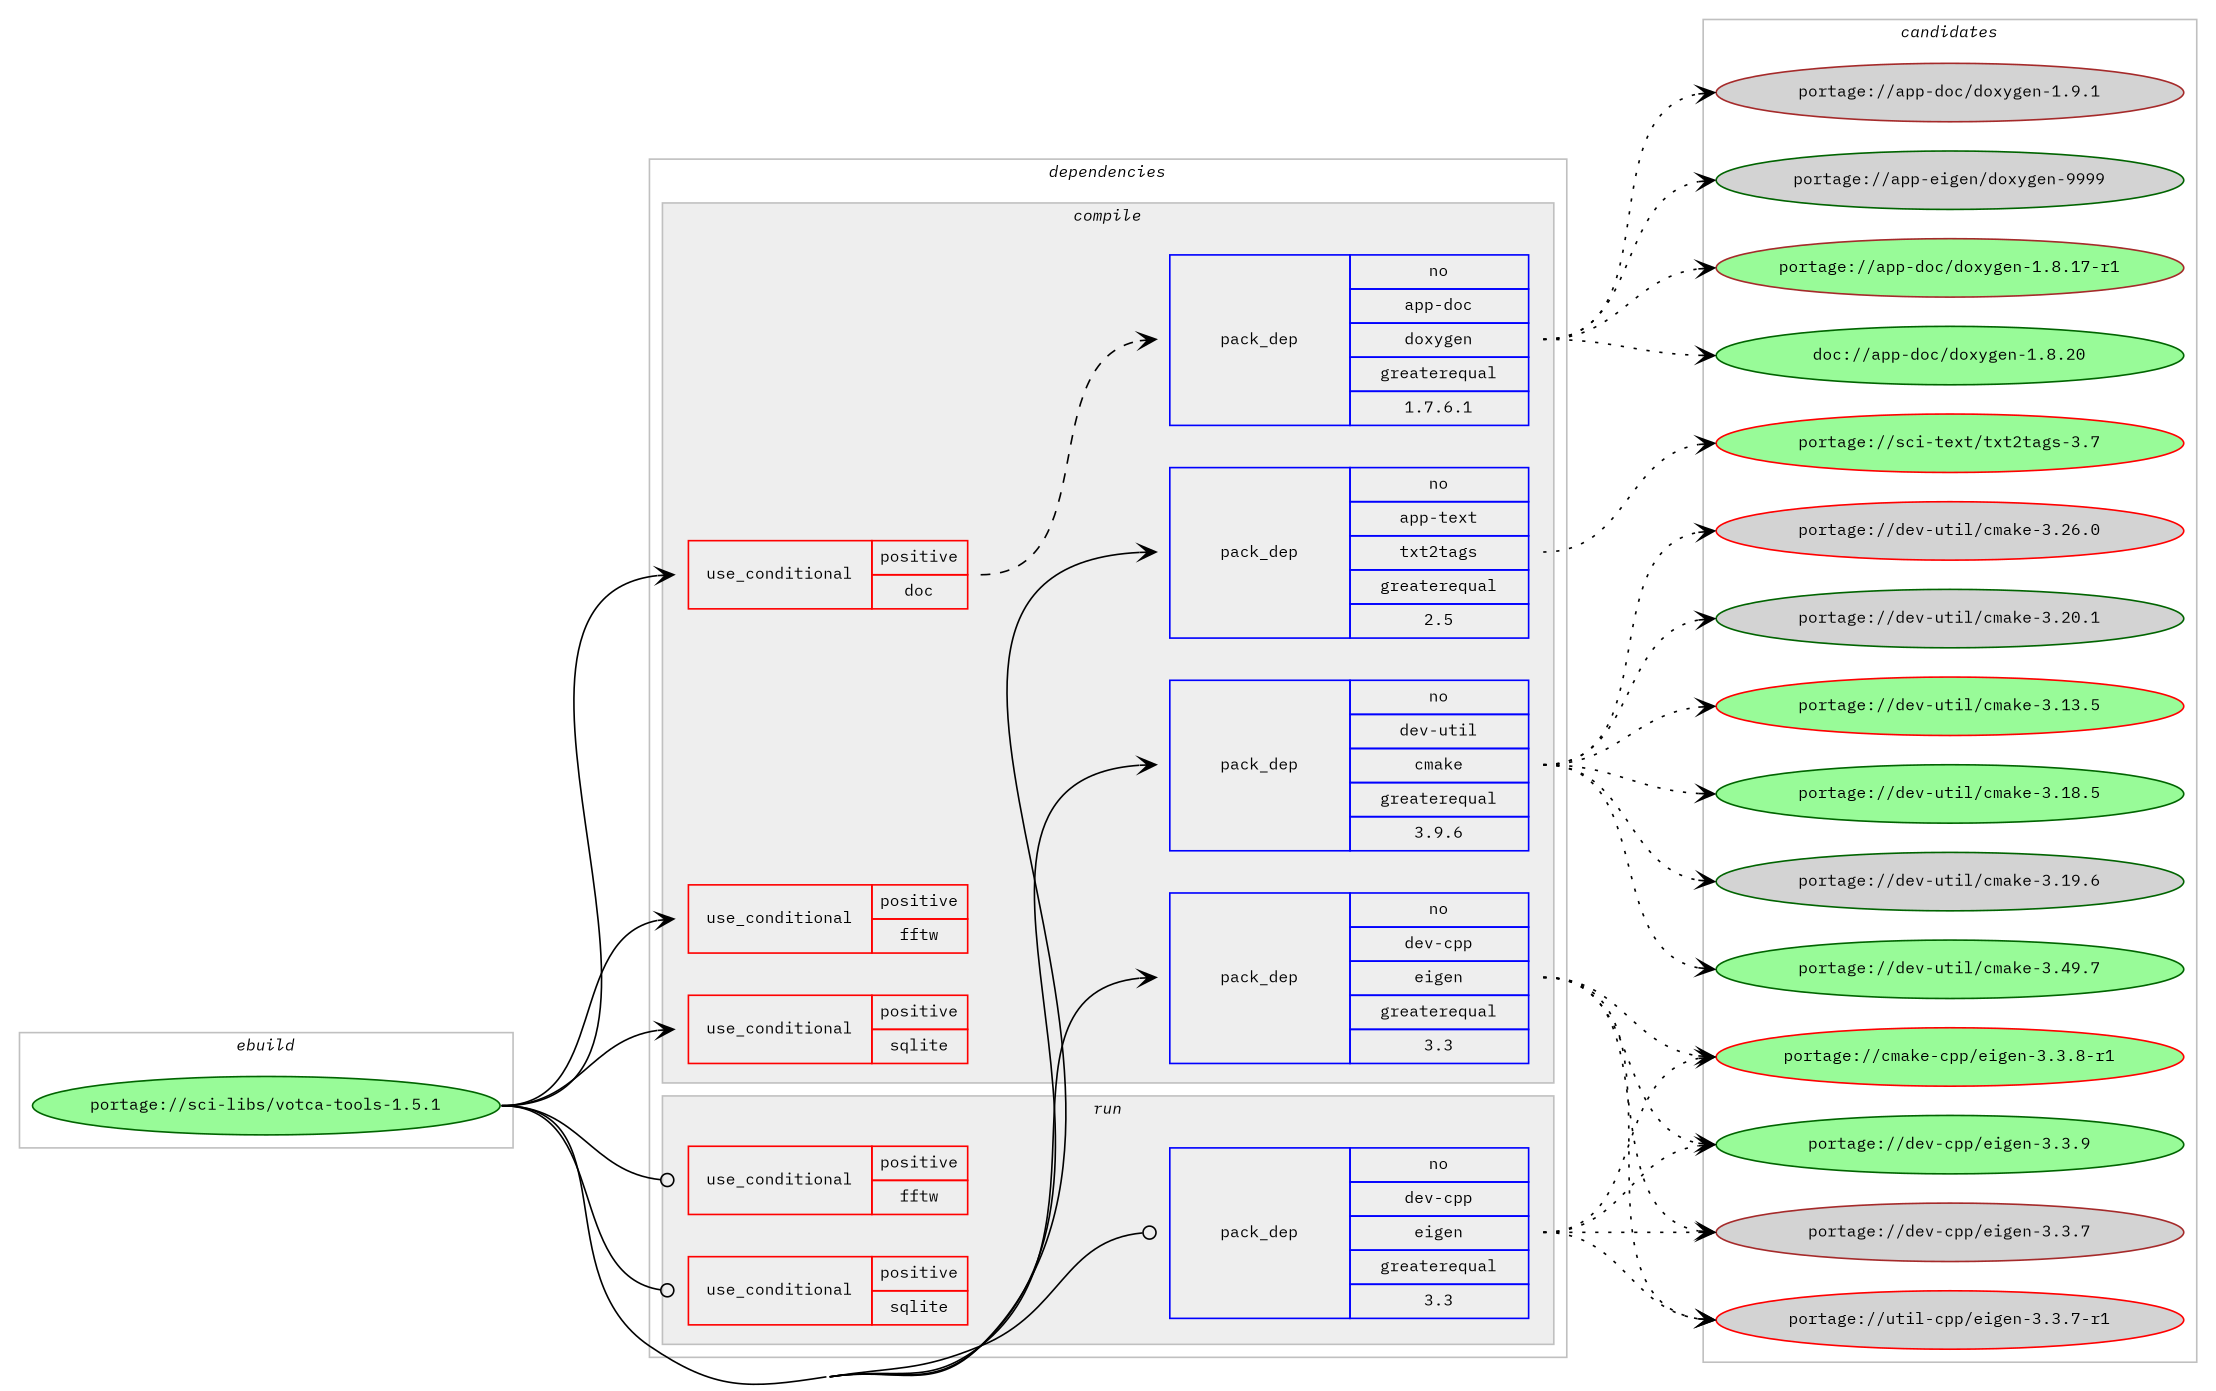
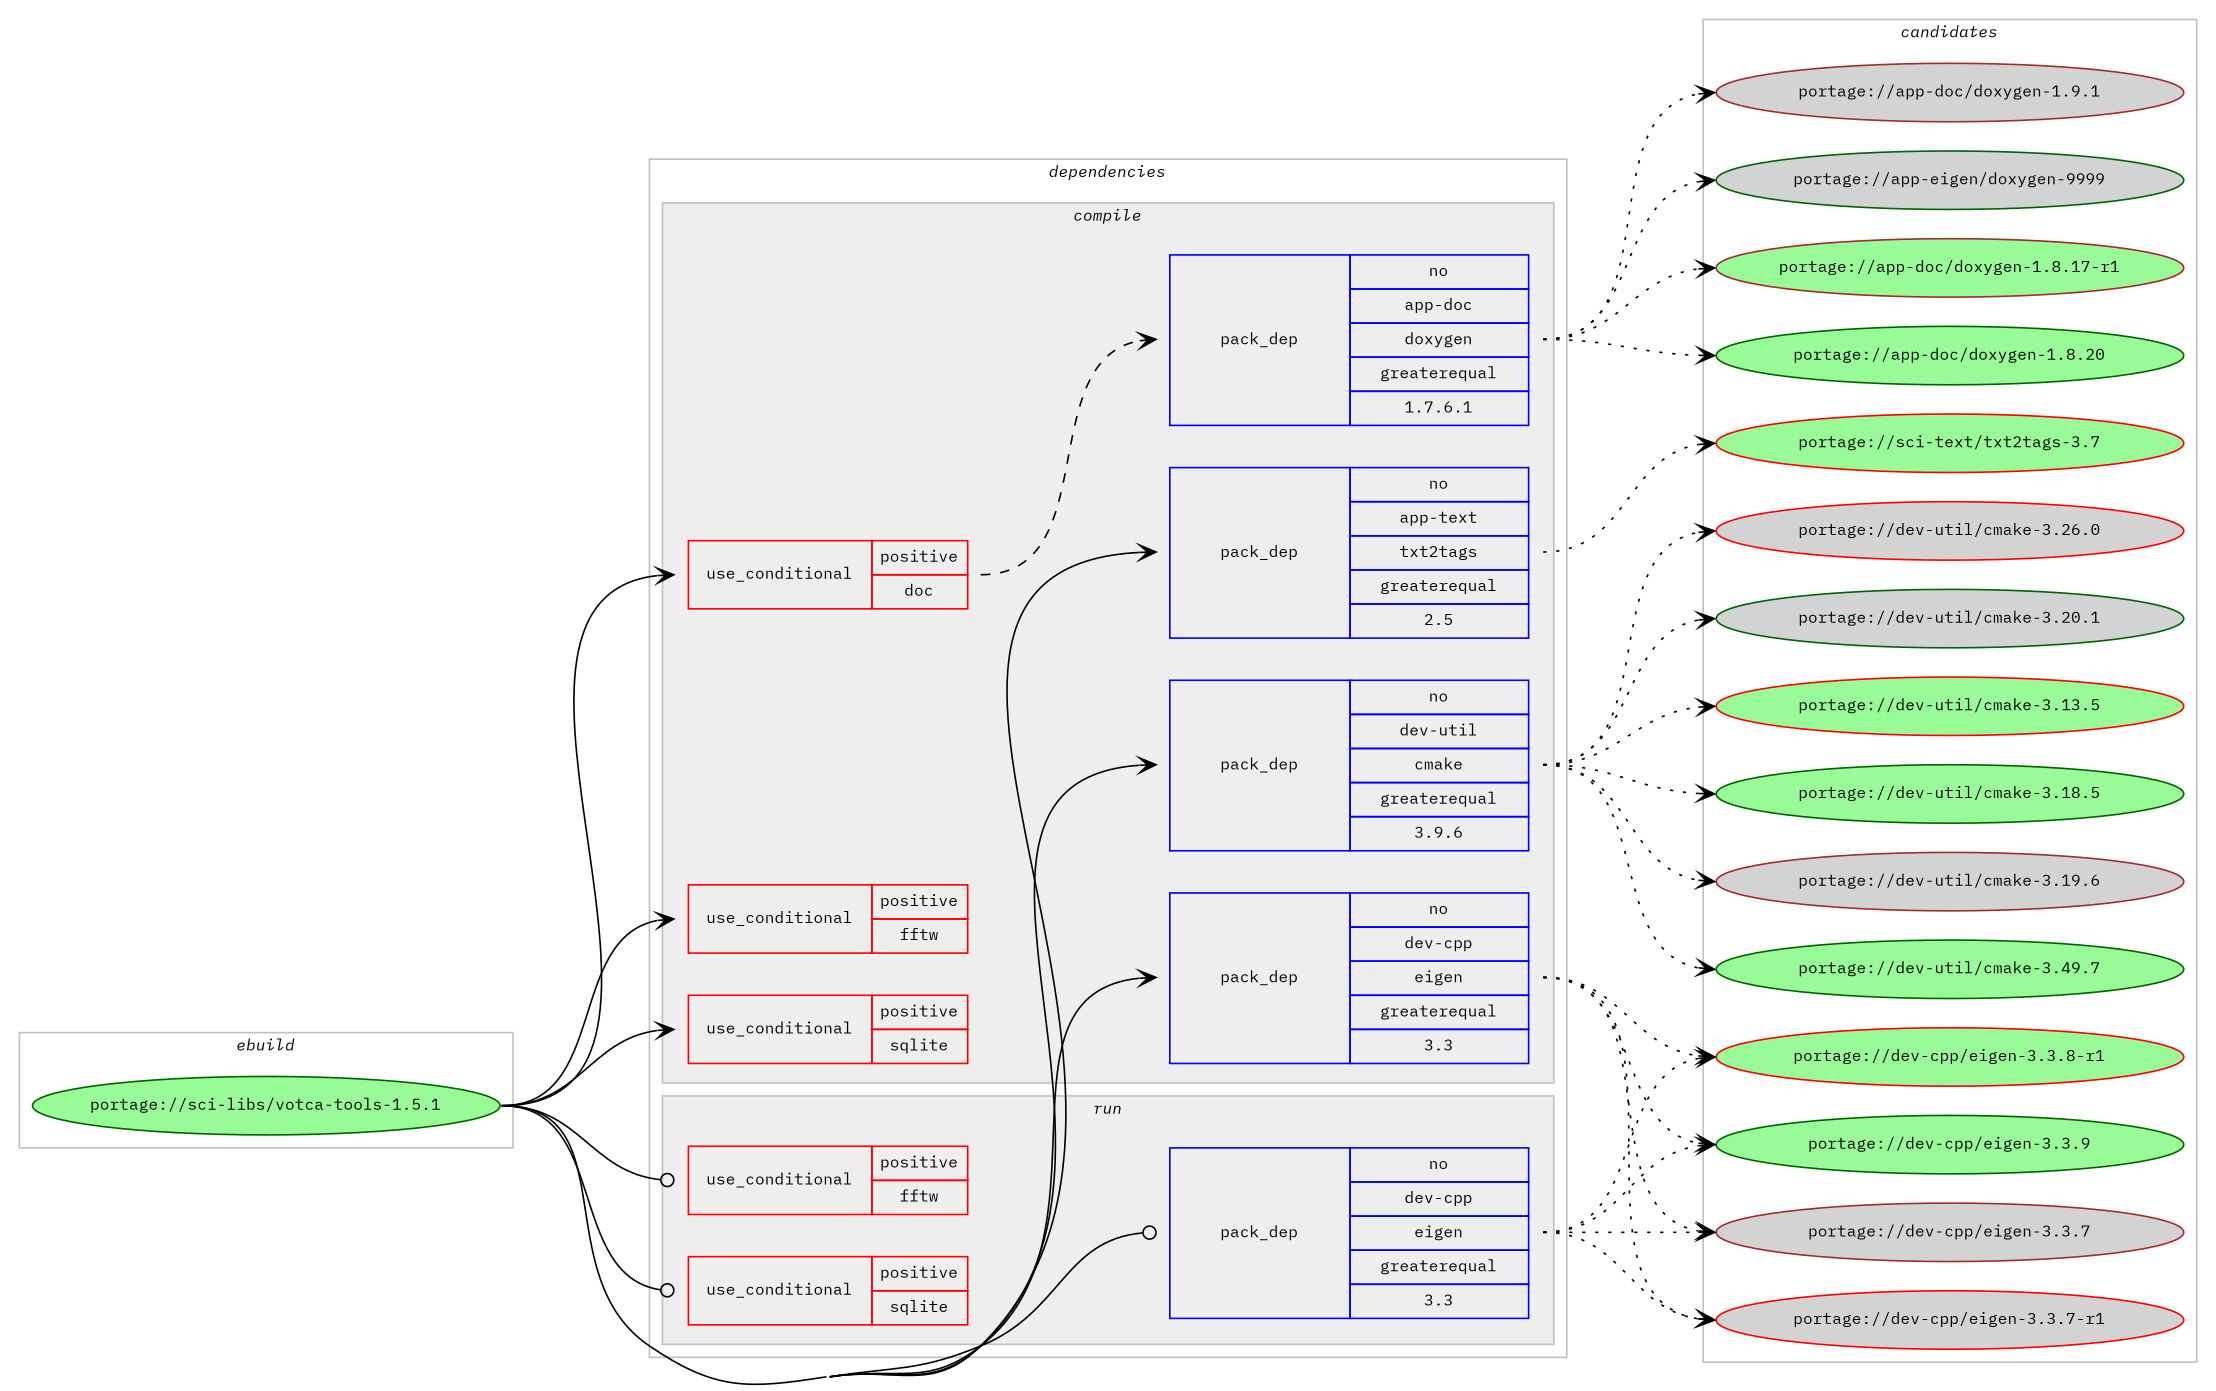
(1950, 356) -> (1950, 356)
(1950, 882) -> (1950, 882)
(1950, 1057) -> (1950, 1057)
(1950, 1320) -> (1950, 1320)
